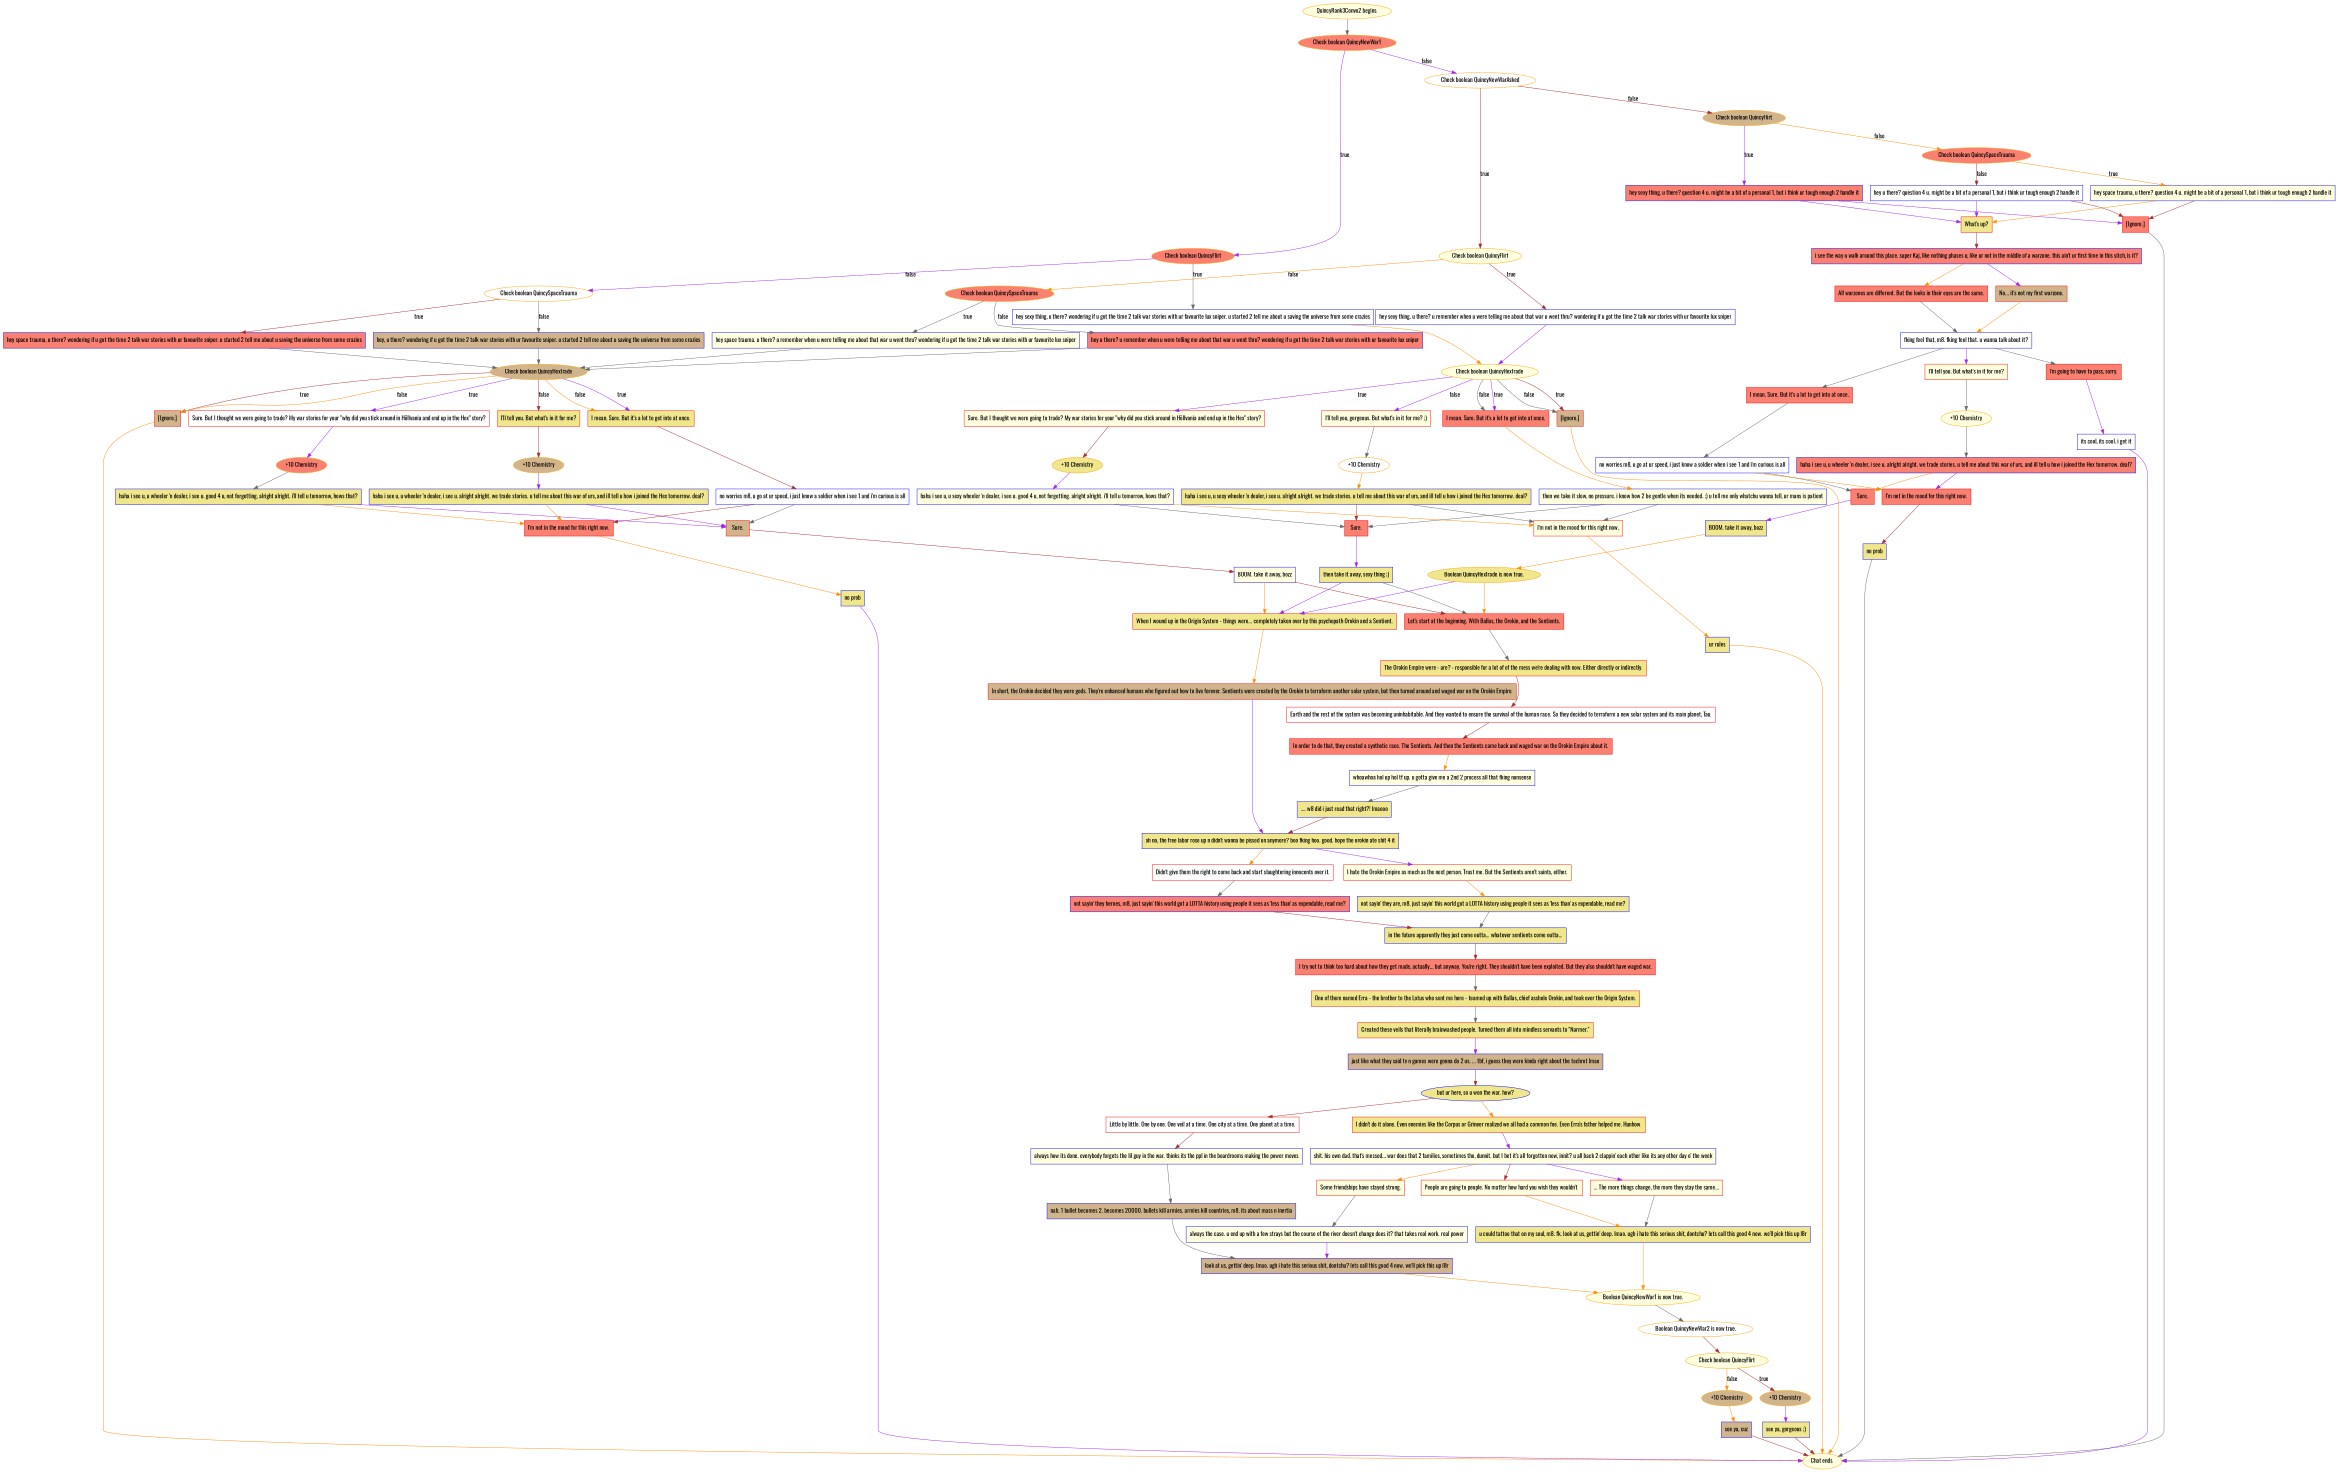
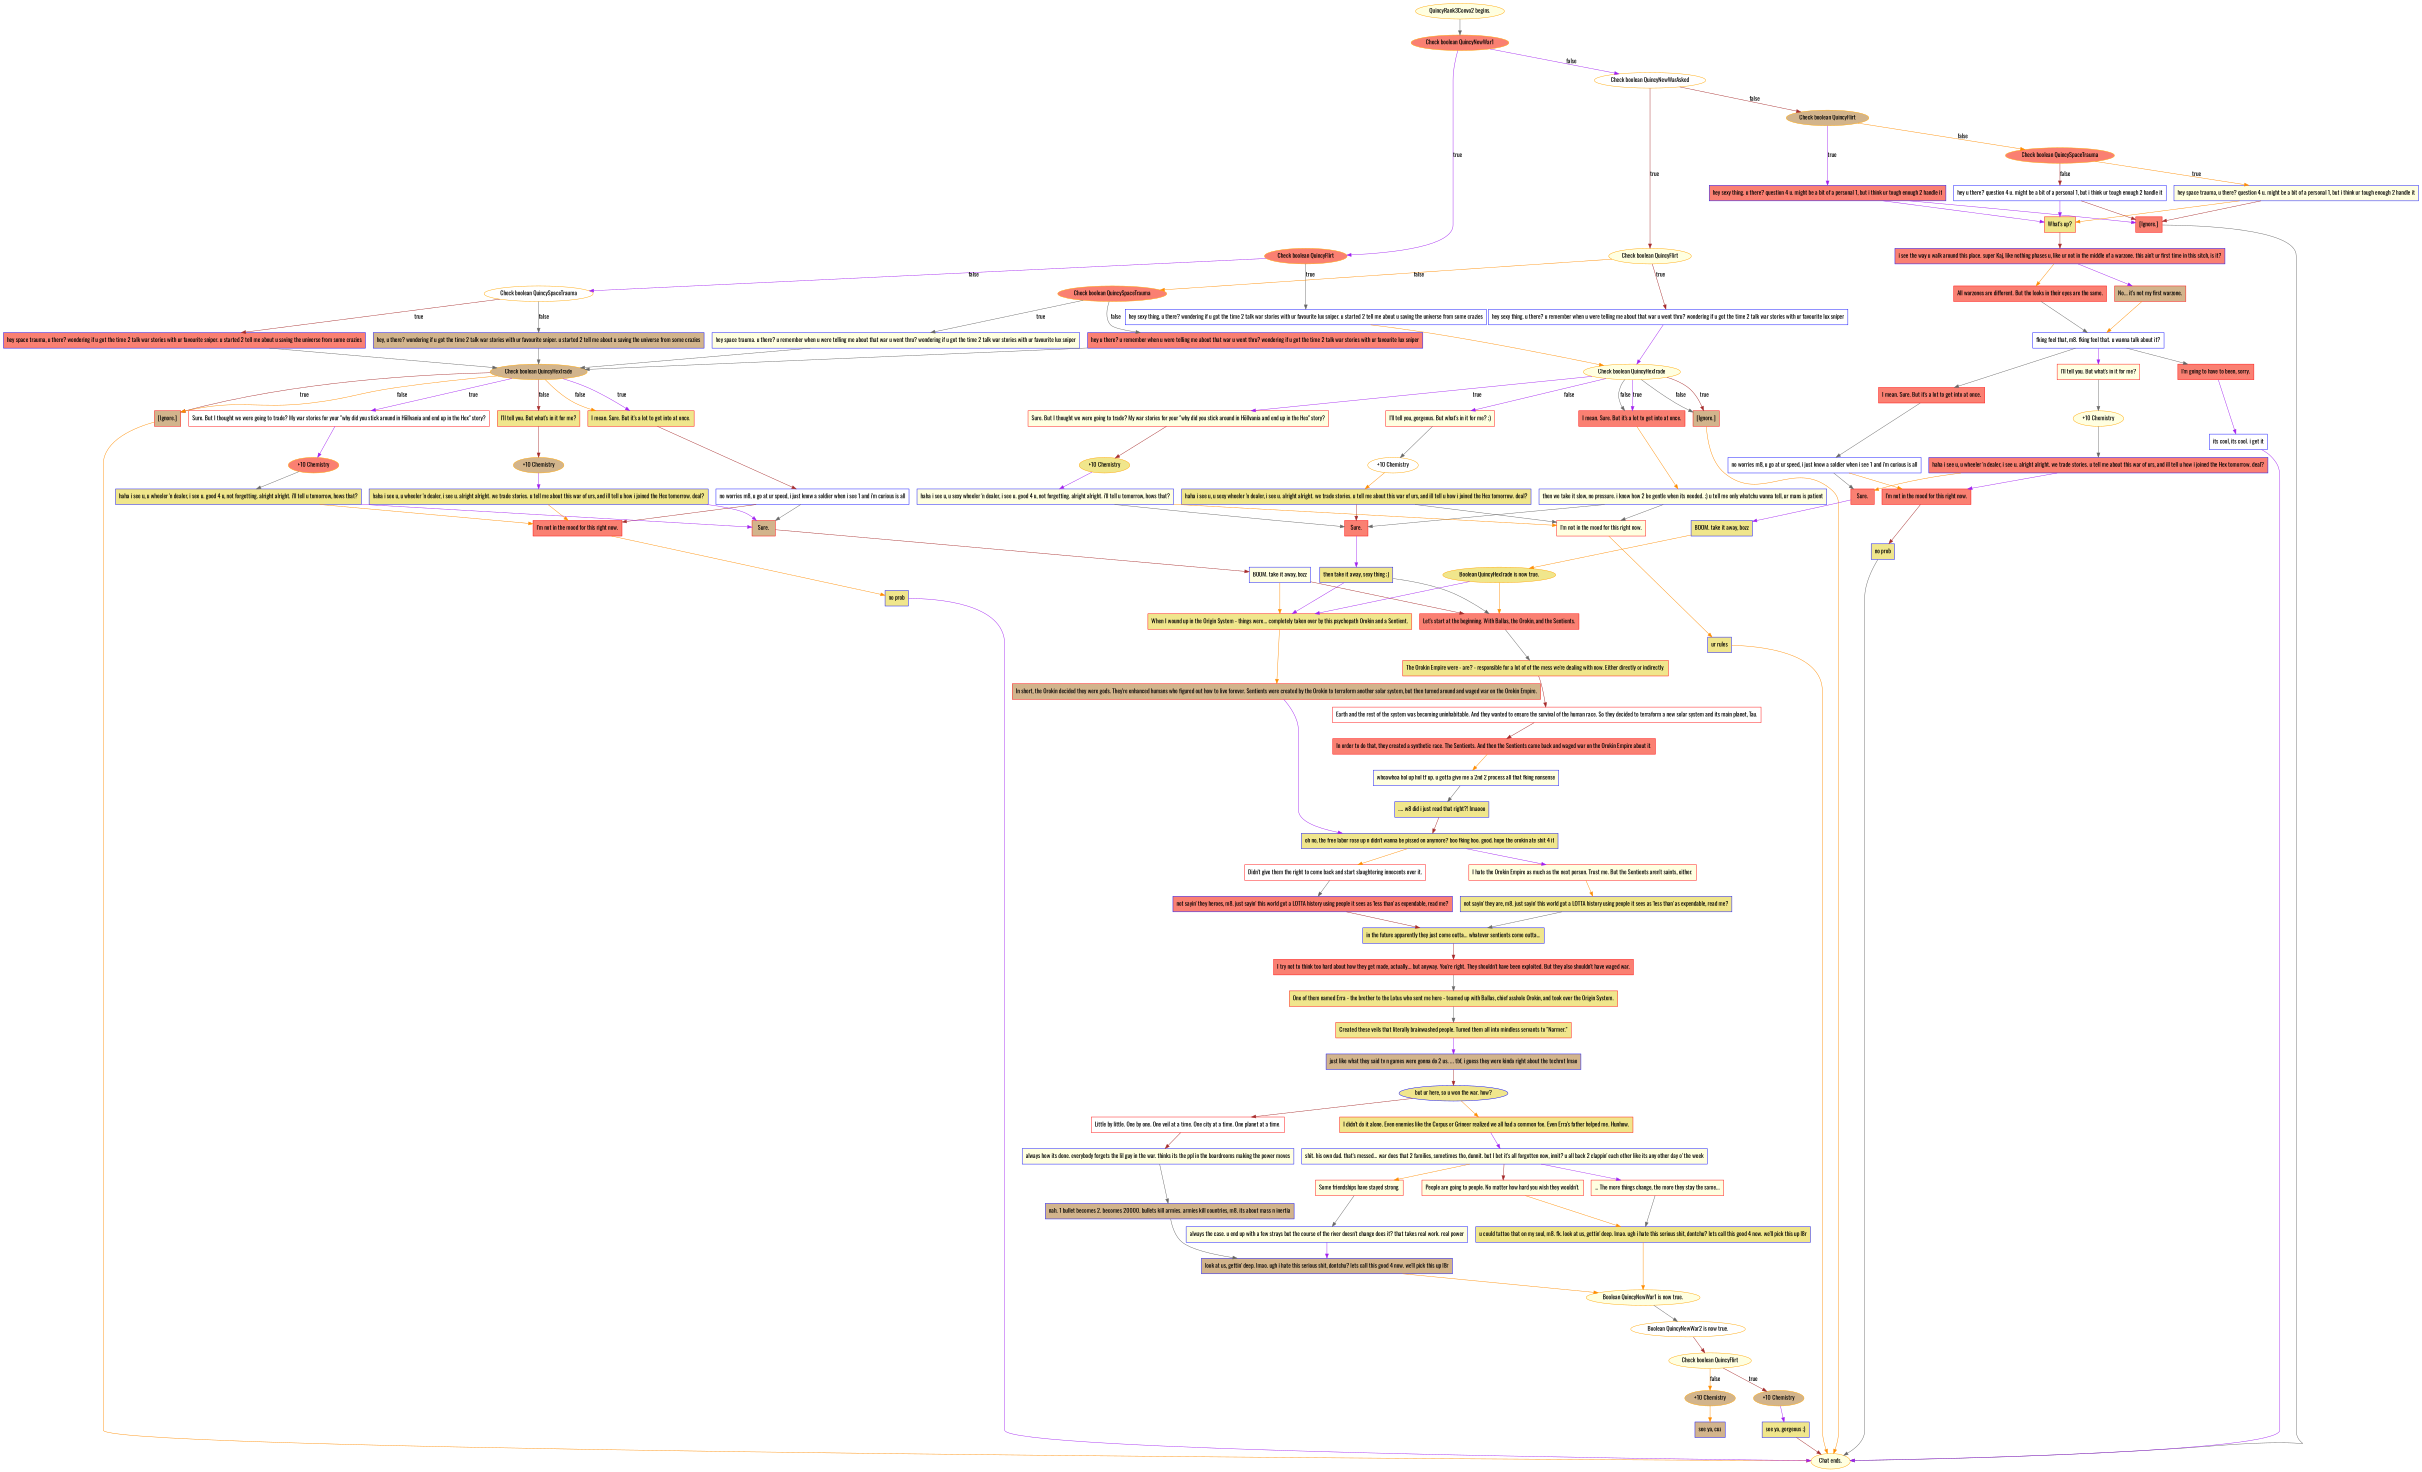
(2084, 372) -> (2216, 372)
(1778, 1445) -> none
